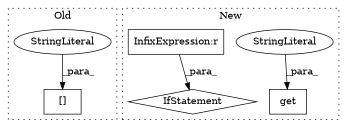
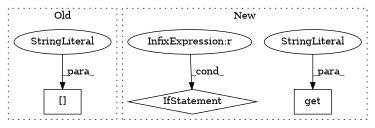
(176, 42) -> (190, 42)
(201, 72) -> (208, 72)
